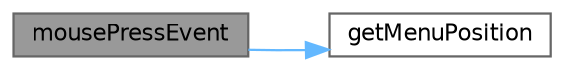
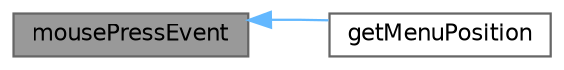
(277, 50) -> (300, 20)
